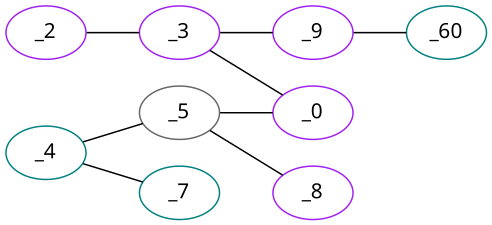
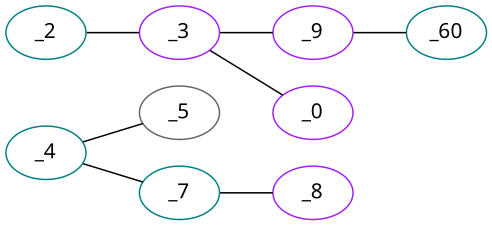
(46, 33) -> (46, 33)
(246, 113) -> none
(246, 153) -> (246, 193)
